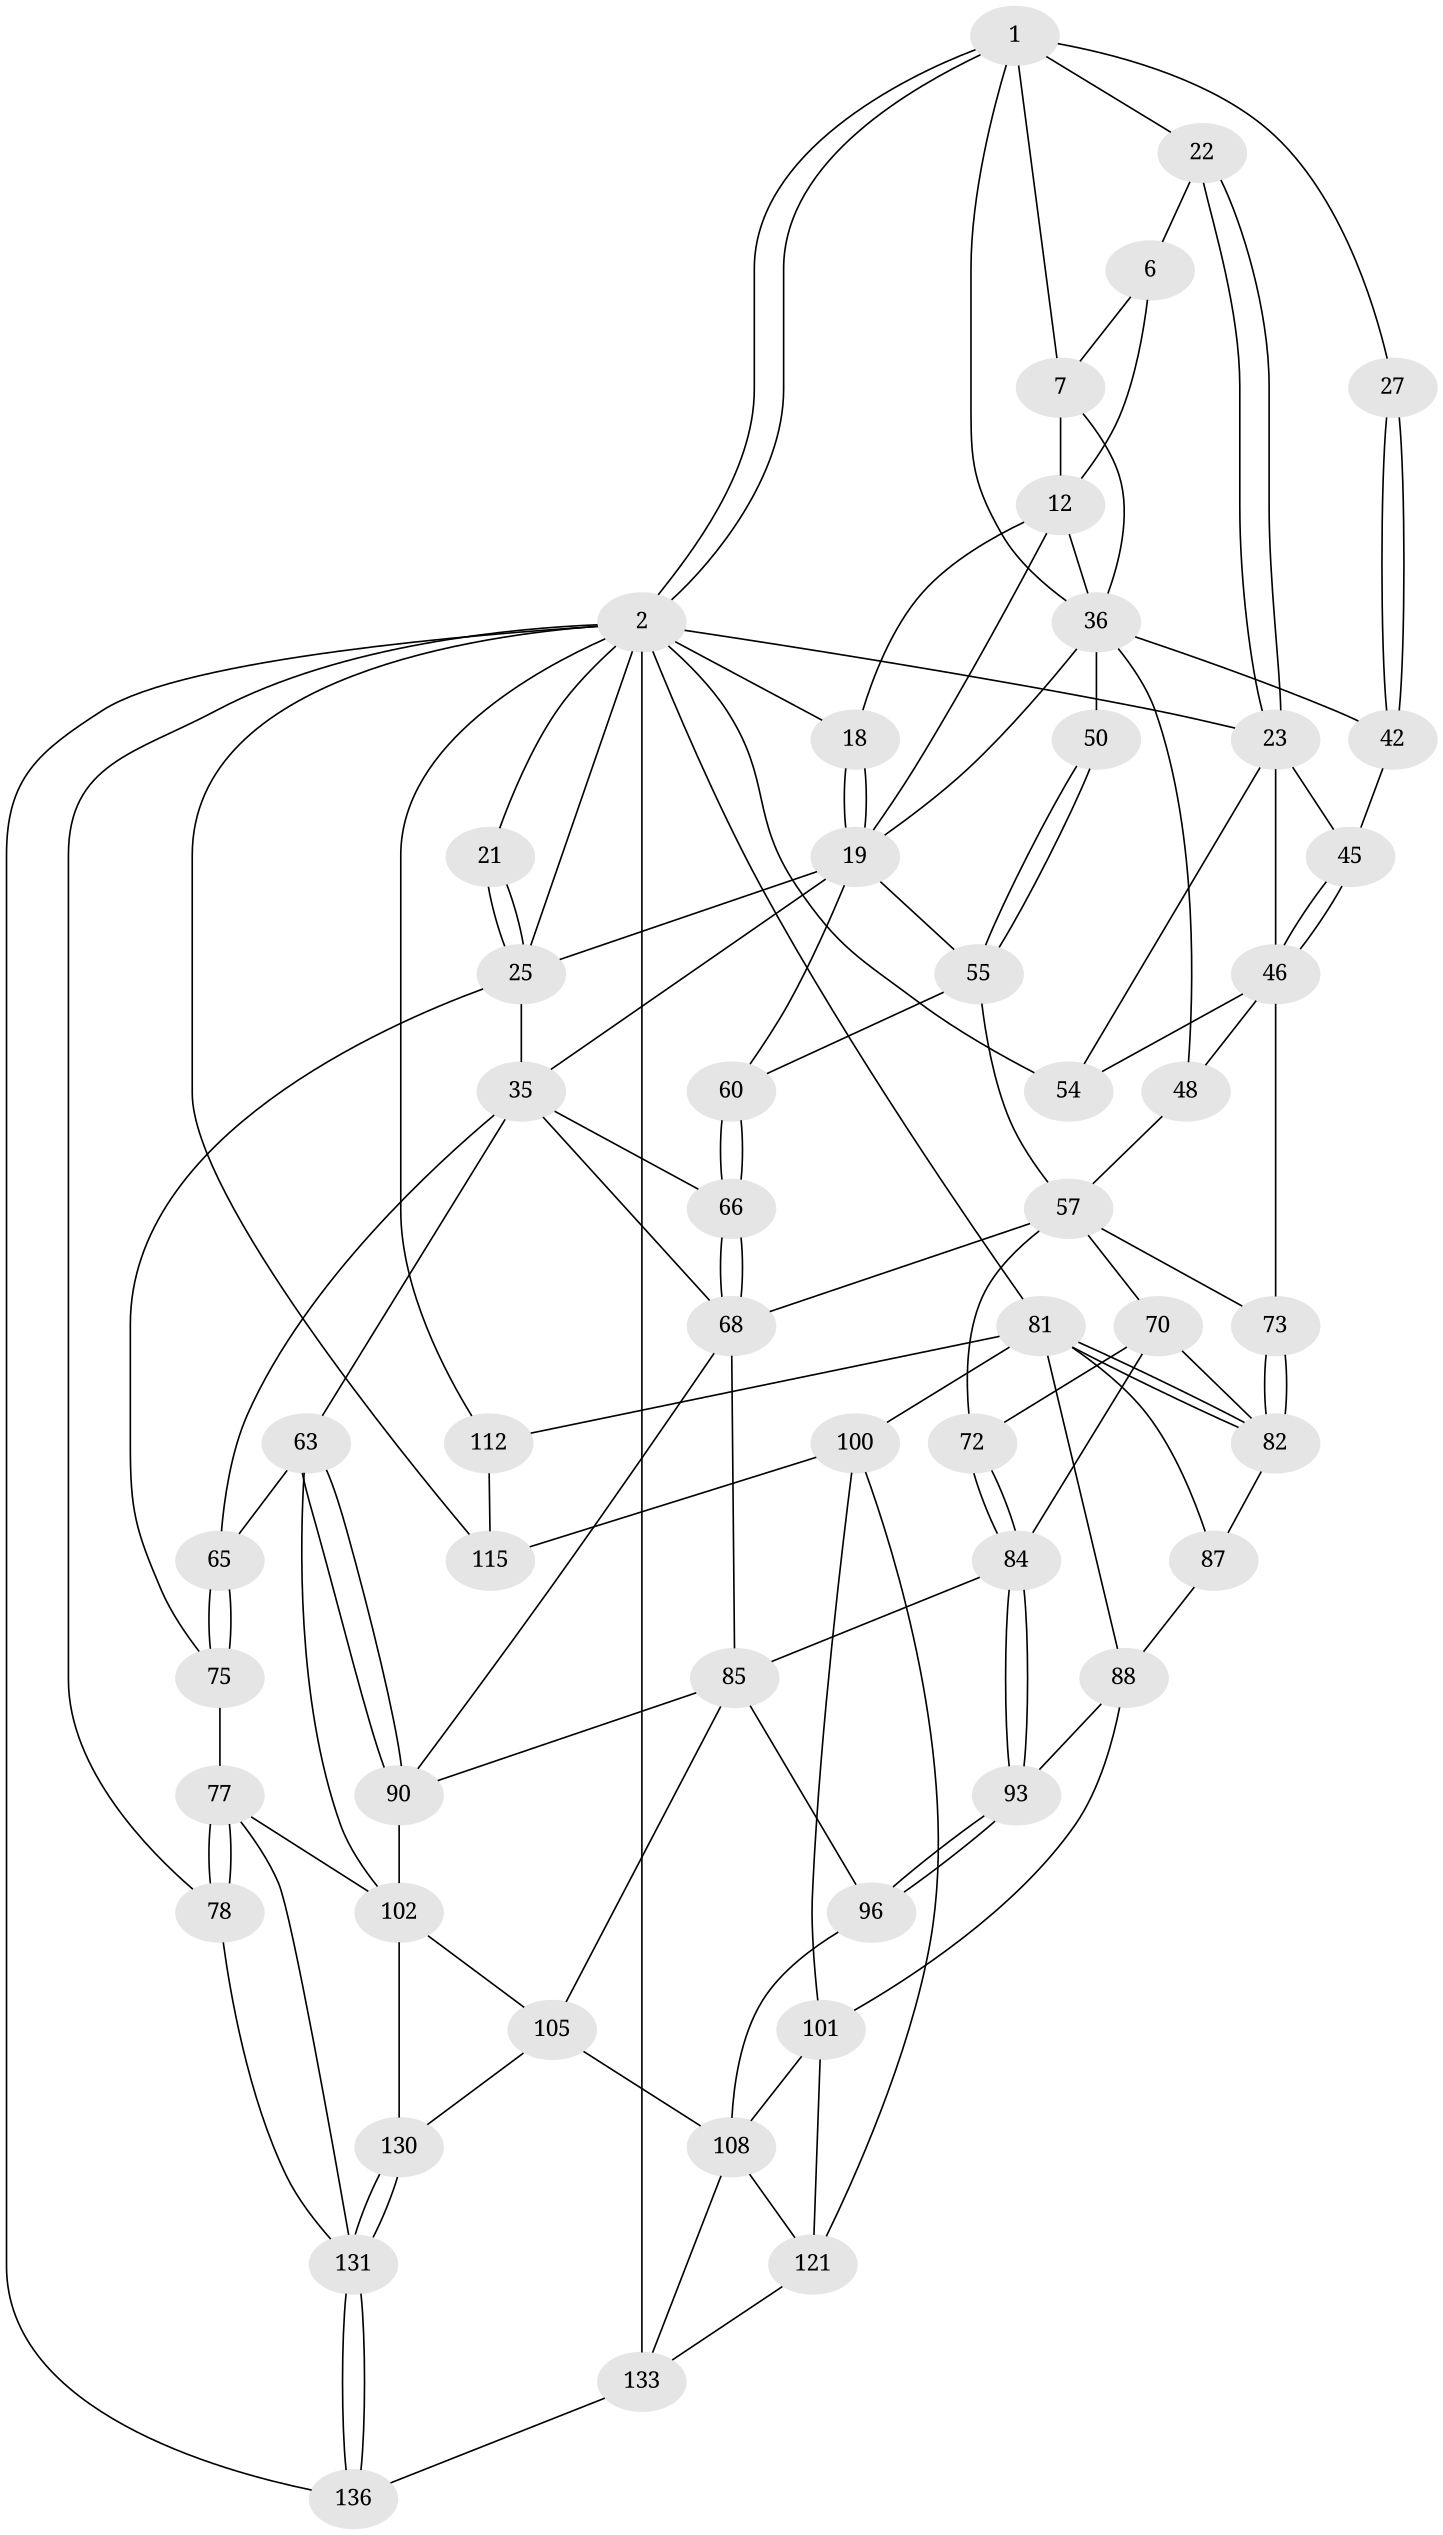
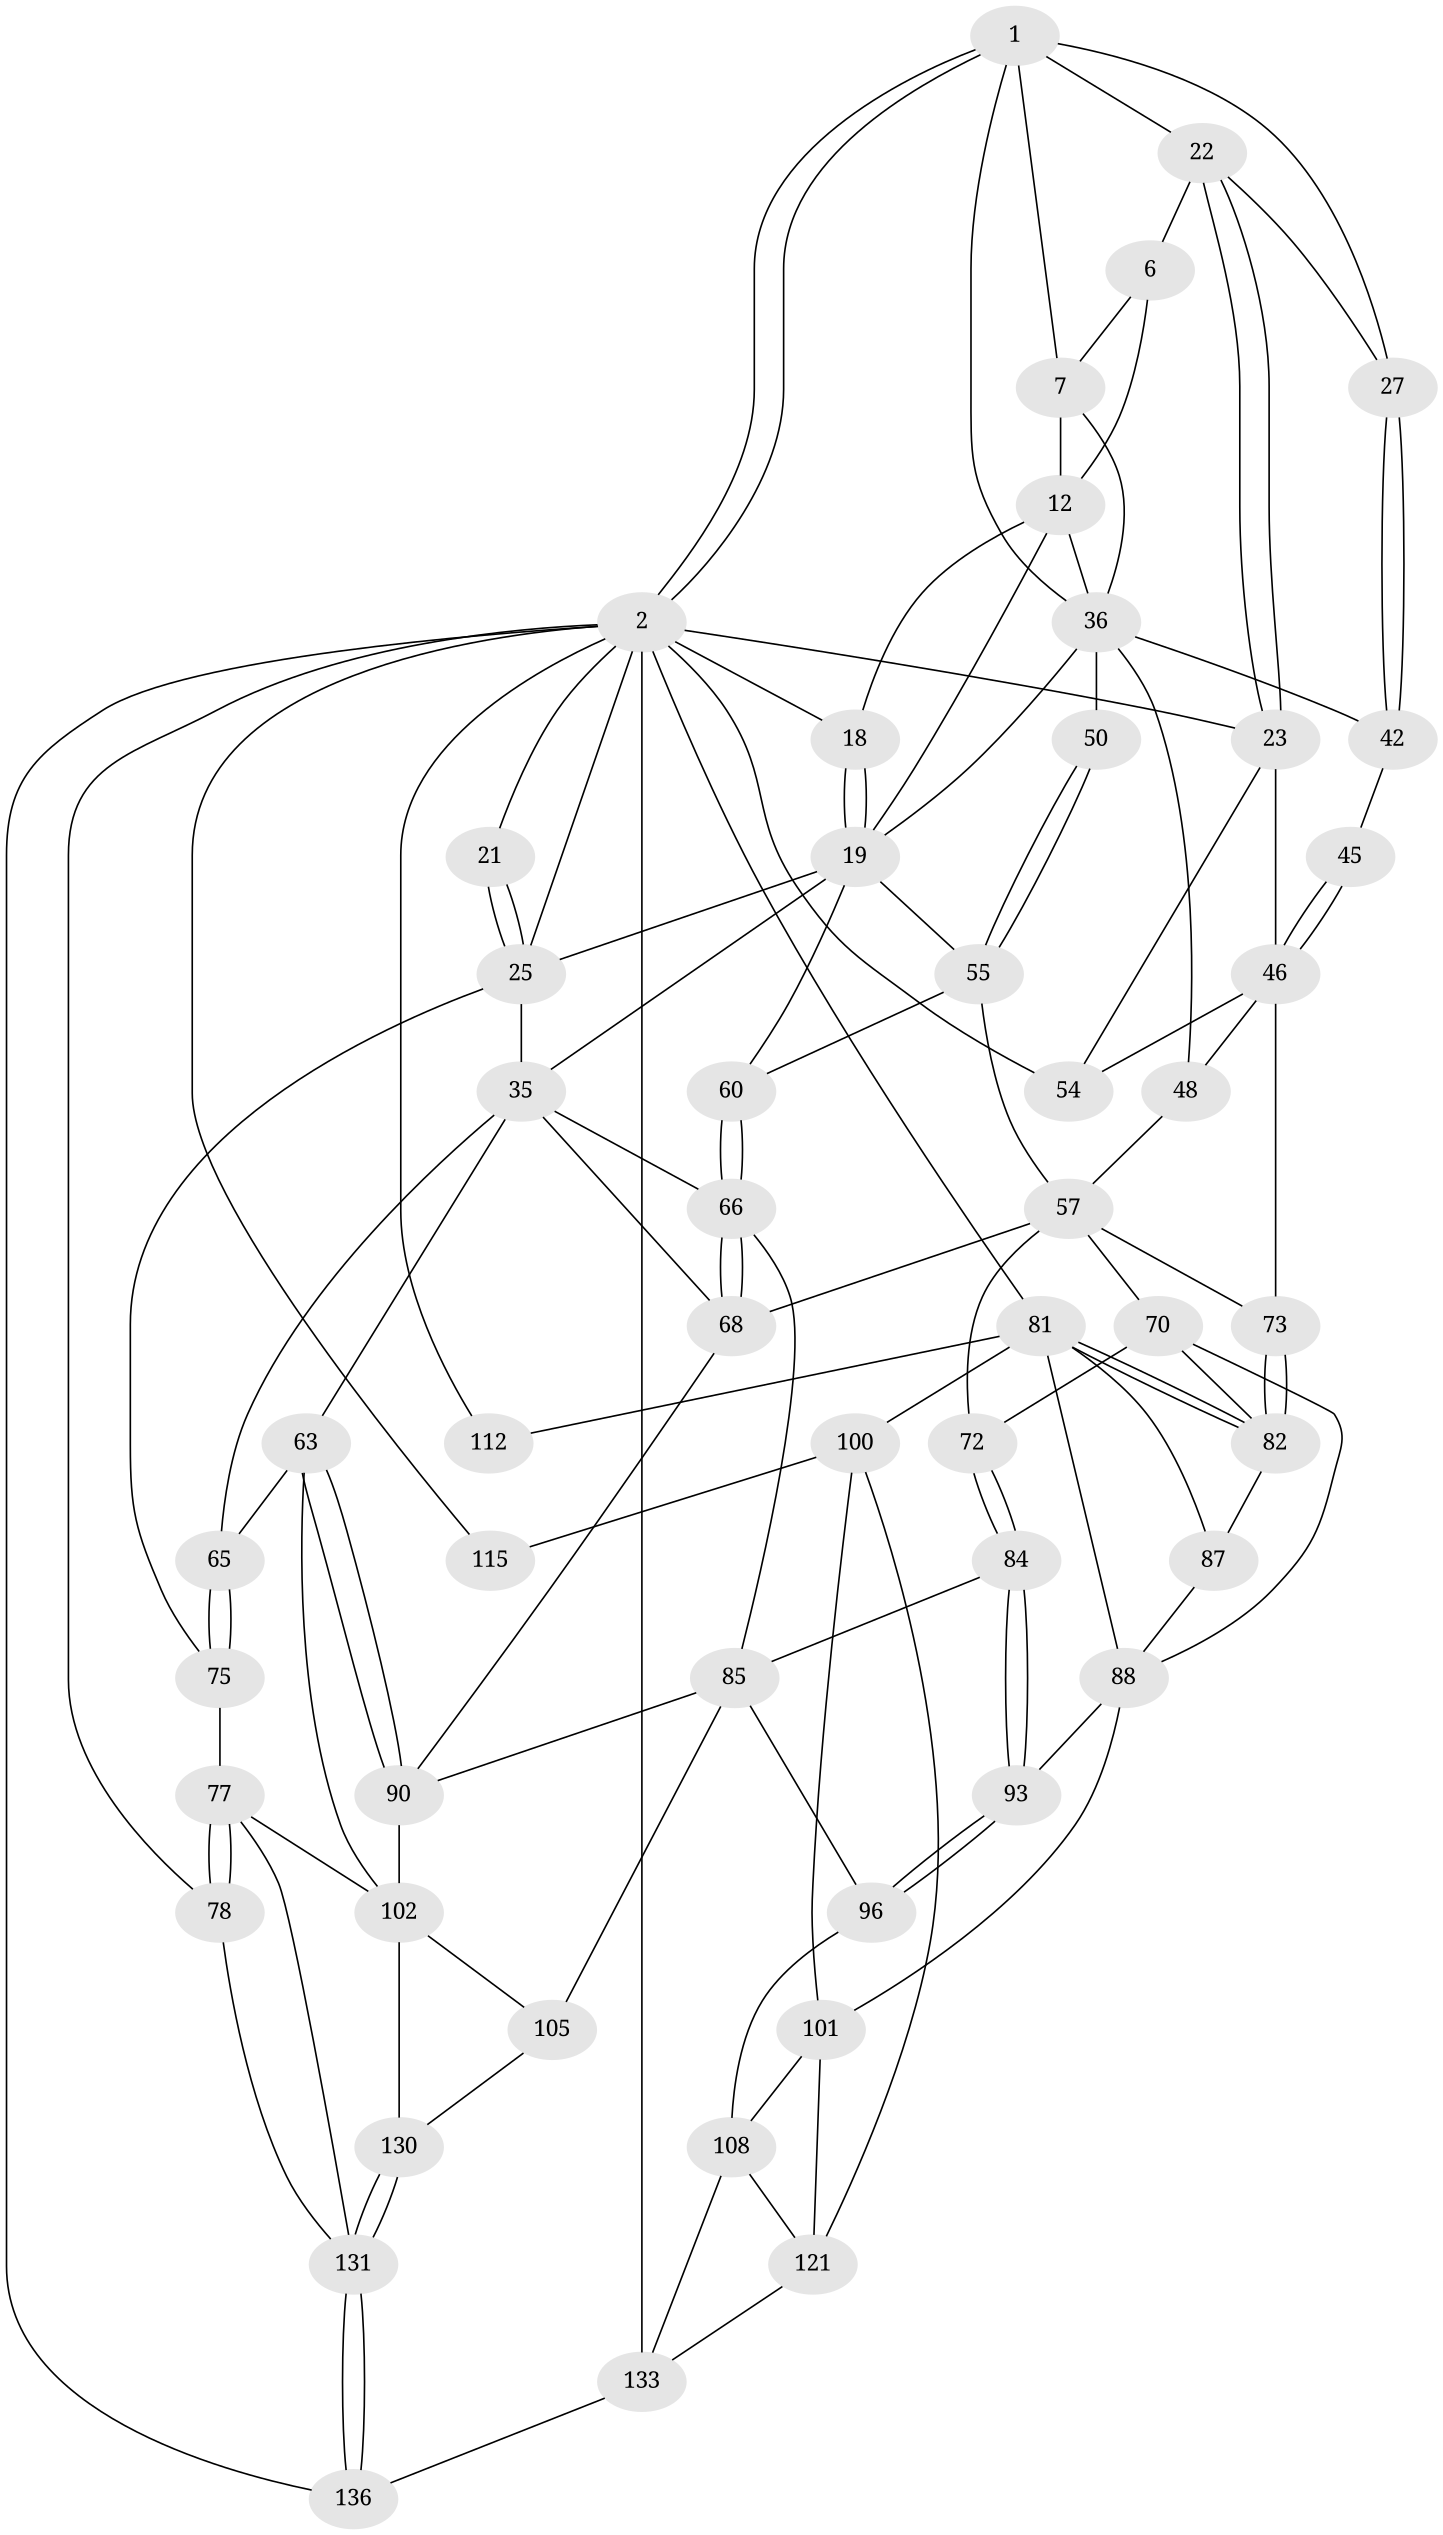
none -> (1309, 263)
(1313, 798) -> none
(1088, 1443) -> (1328, 1496)
(490, 1502) -> none
(733, 1502) -> (786, 1439)
(630, 2081) -> none
